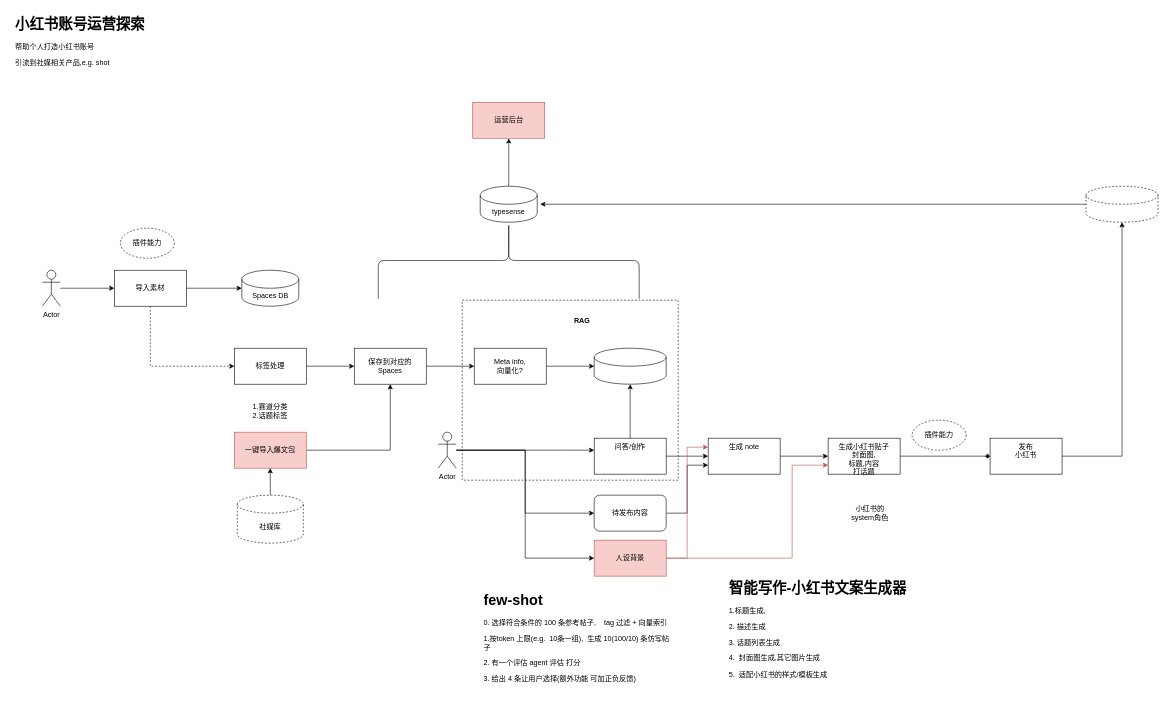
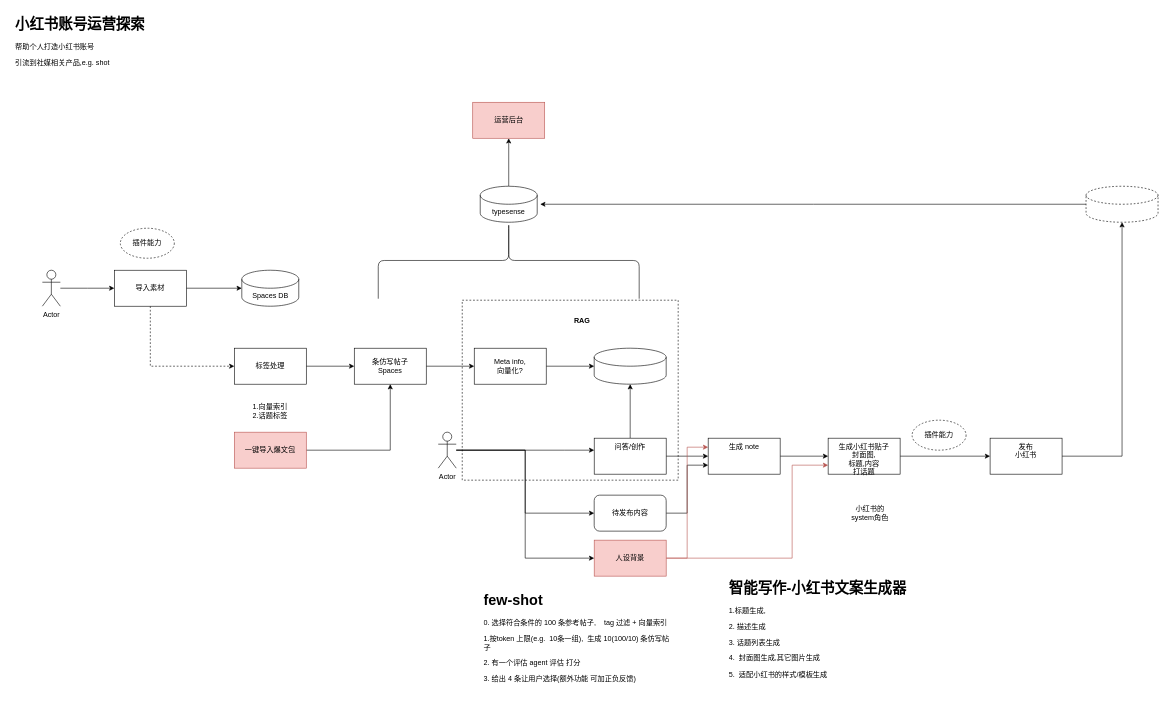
(390, 366) -> (390, 366)
(270, 411) -> (270, 411)
(984, 456) -> (984, 456)
(270, 494) -> none
(270, 519) -> none
